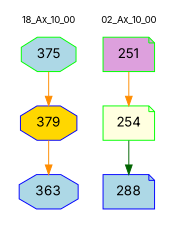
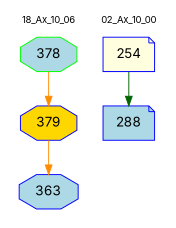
(49, 21) -> (49, 21)
(49, 54) -> (49, 54)
(129, 54) -> none
(129, 123) -> (129, 54)
